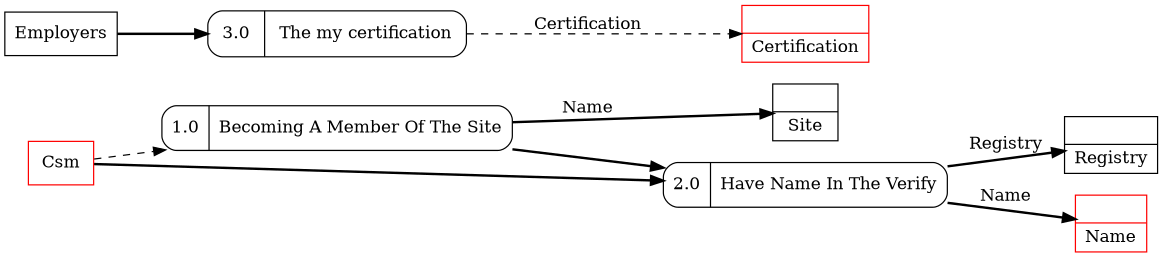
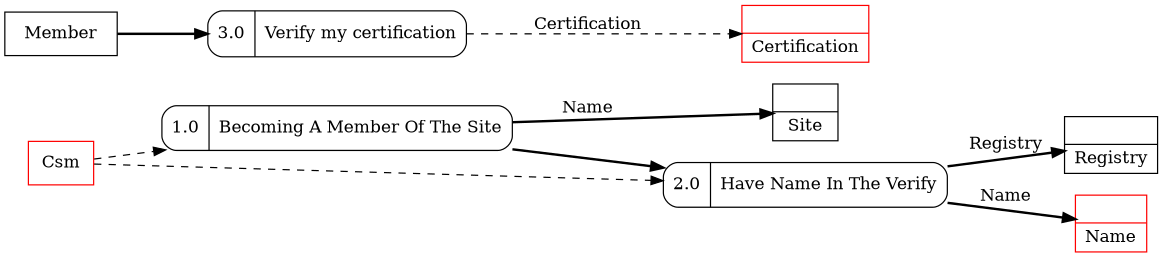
(366, 33) -> (361, 33)
(61, 34) -> (61, 34)
(373, 172) -> (373, 172)
